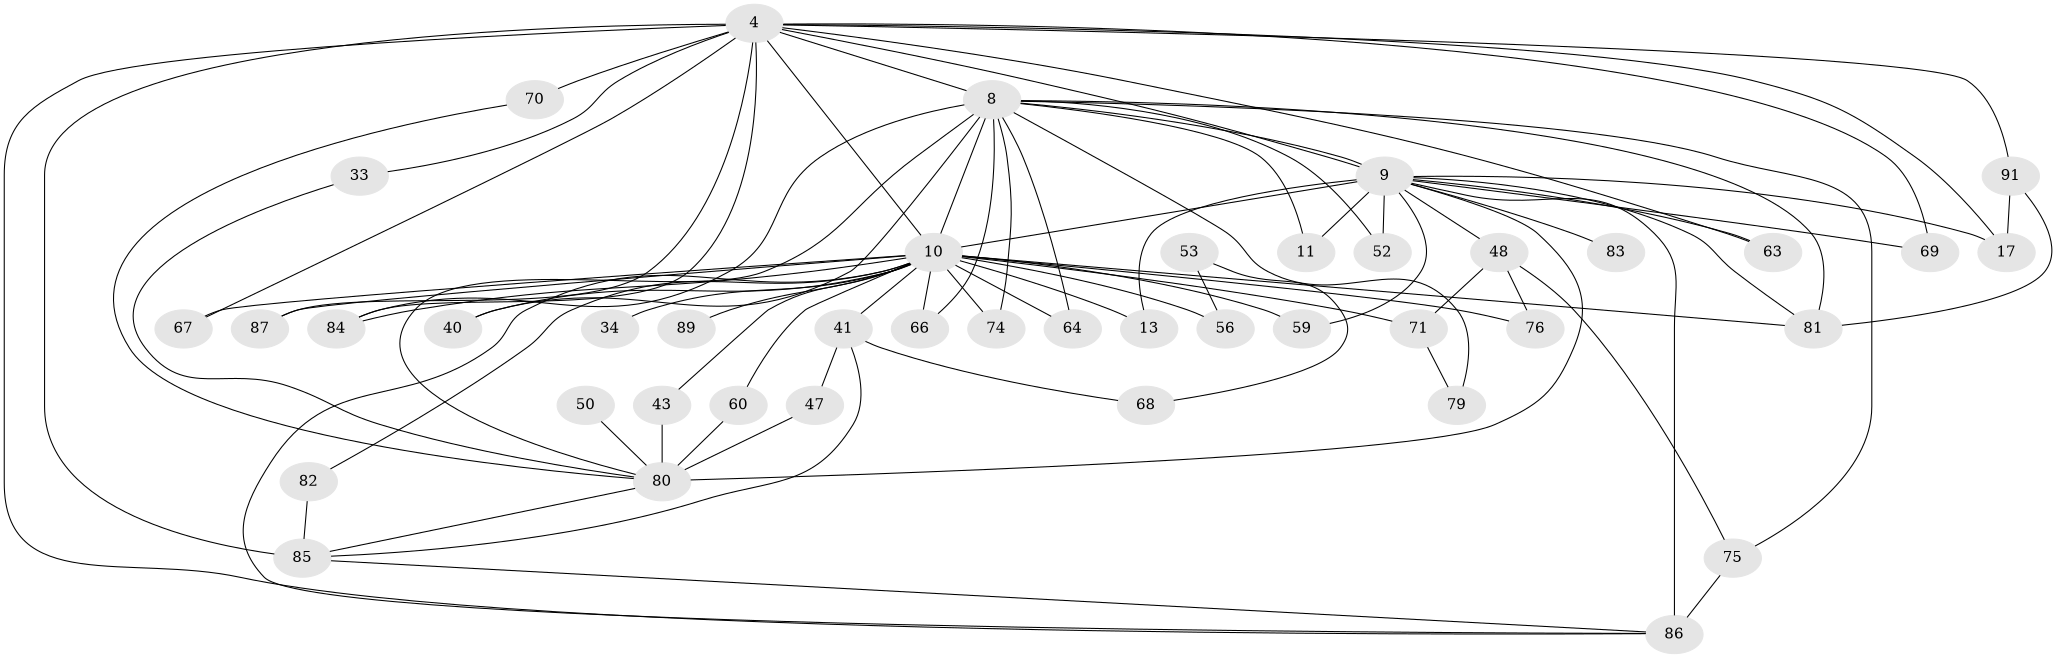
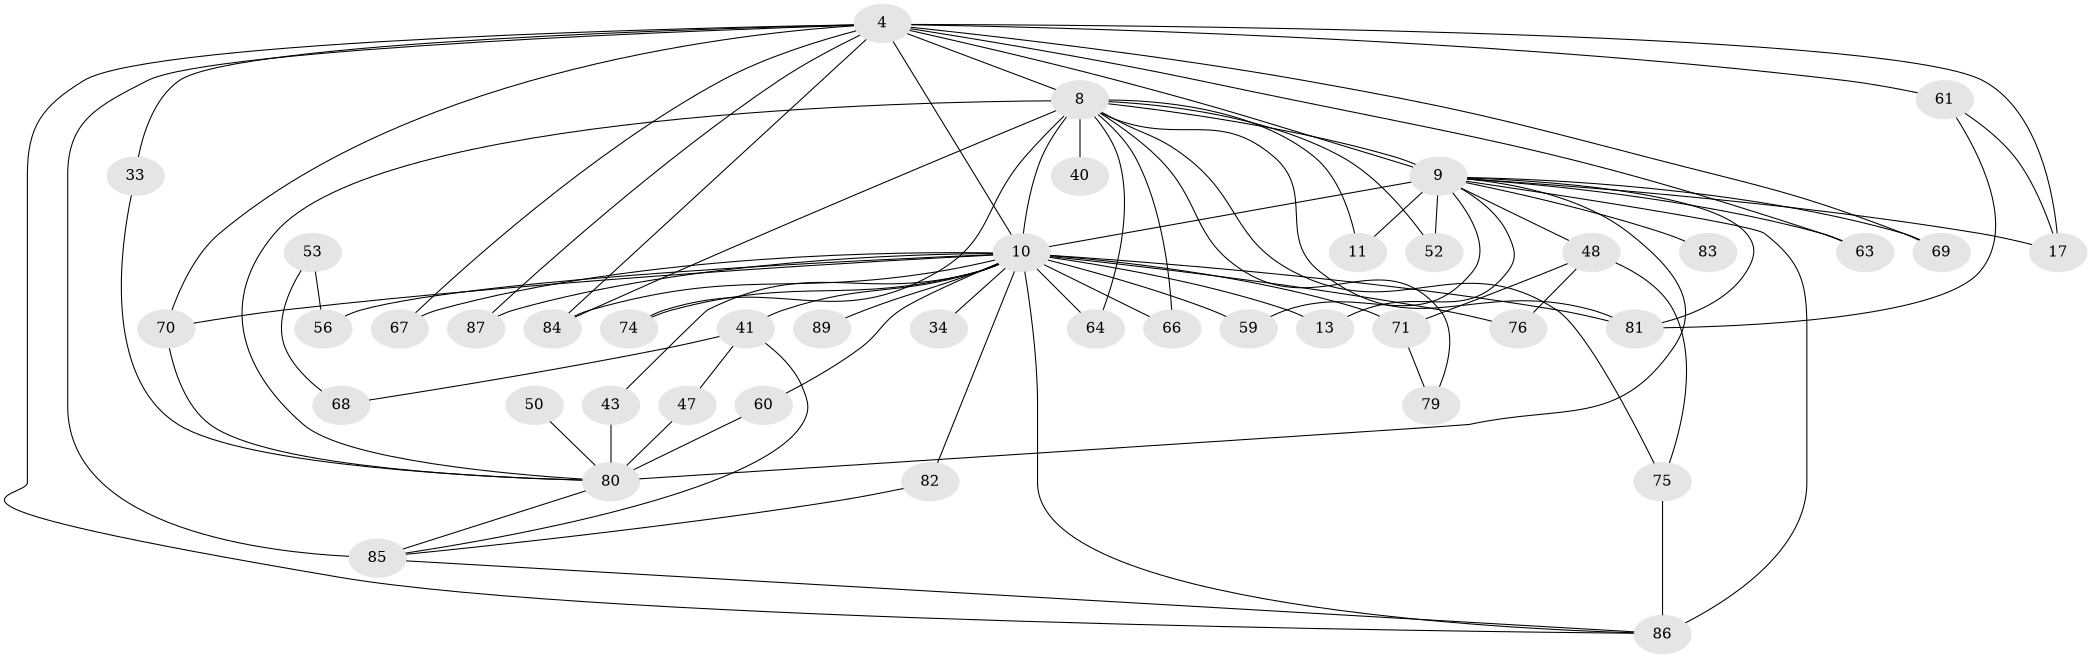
(2011, 176) -> (1945, 100)
(693, 291) -> (593, 281)
